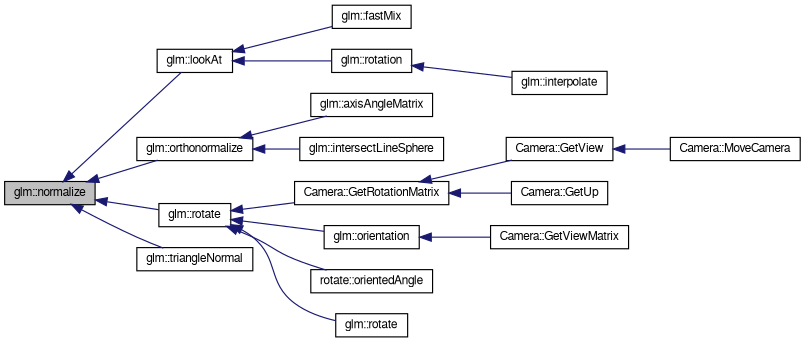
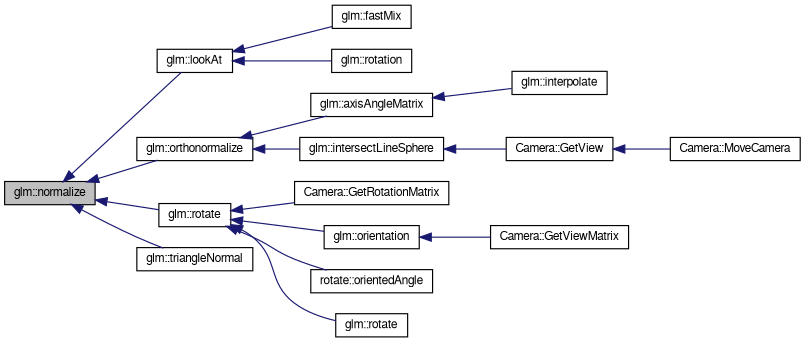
(468, 72) -> (478, 92)
(472, 170) -> (481, 149)
(560, 193) -> none
